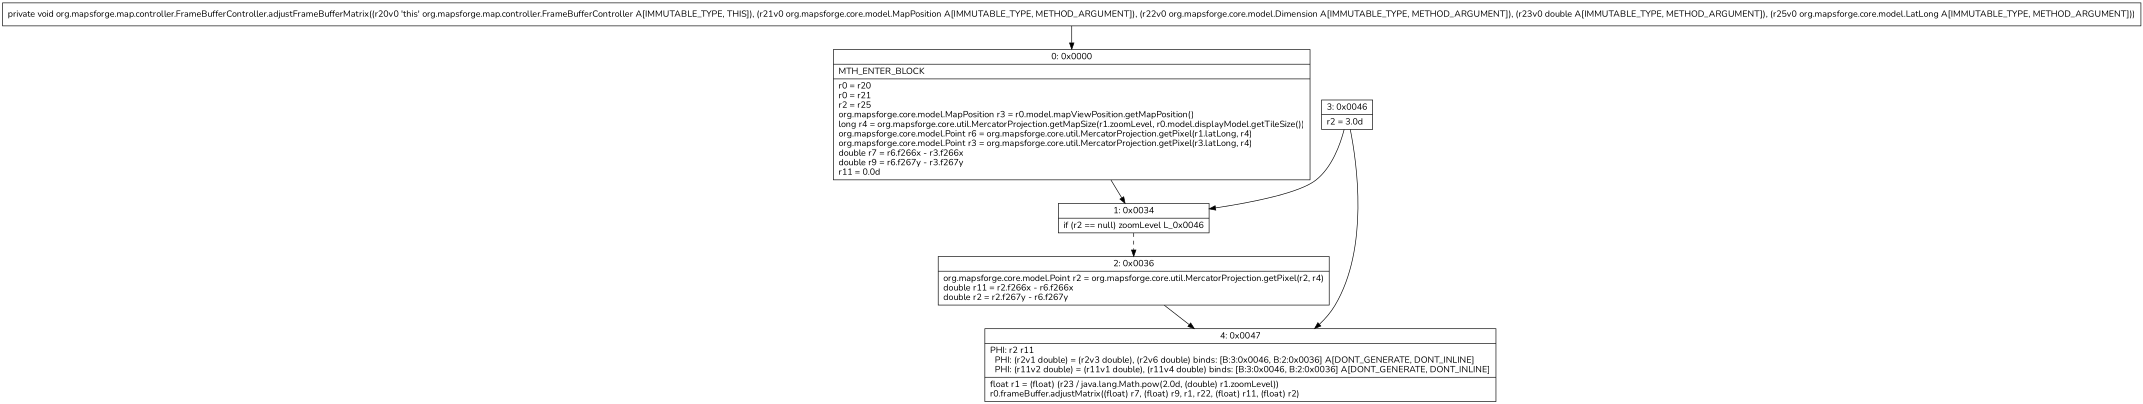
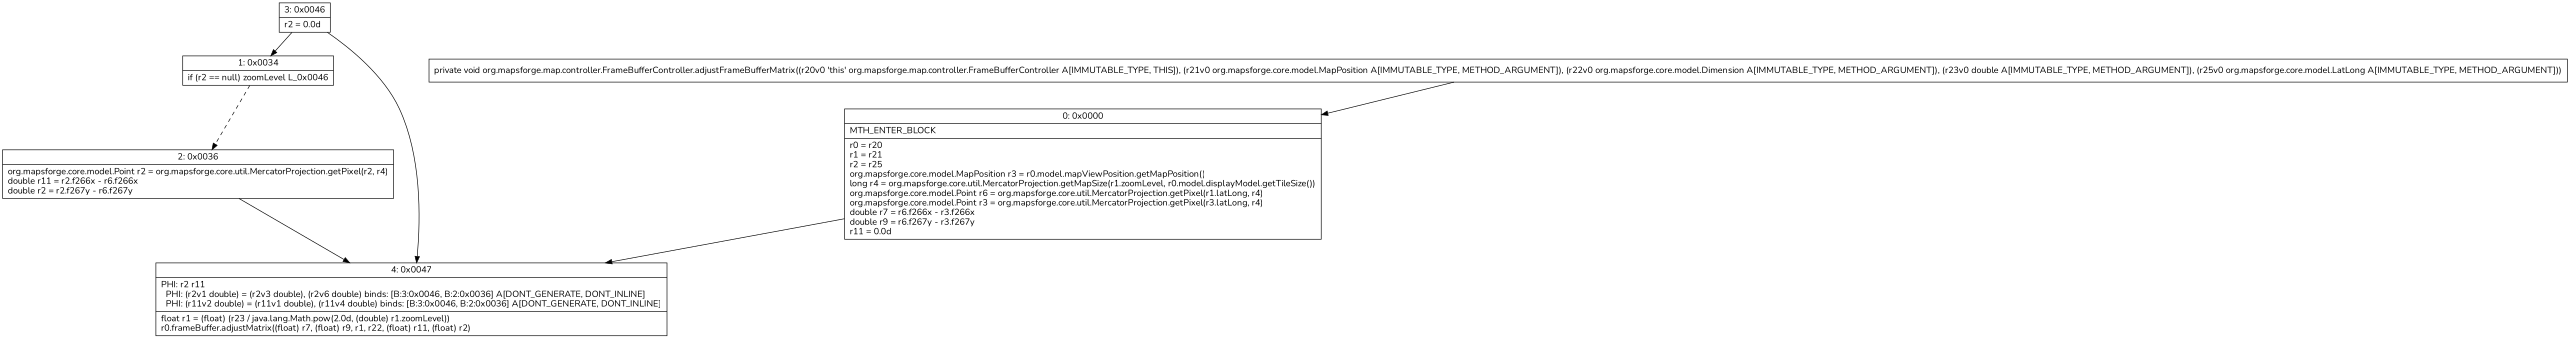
(855, 96) -> (866, 155)
(1345, 122) -> (303, 25)
(1116, 189) -> (728, 240)
